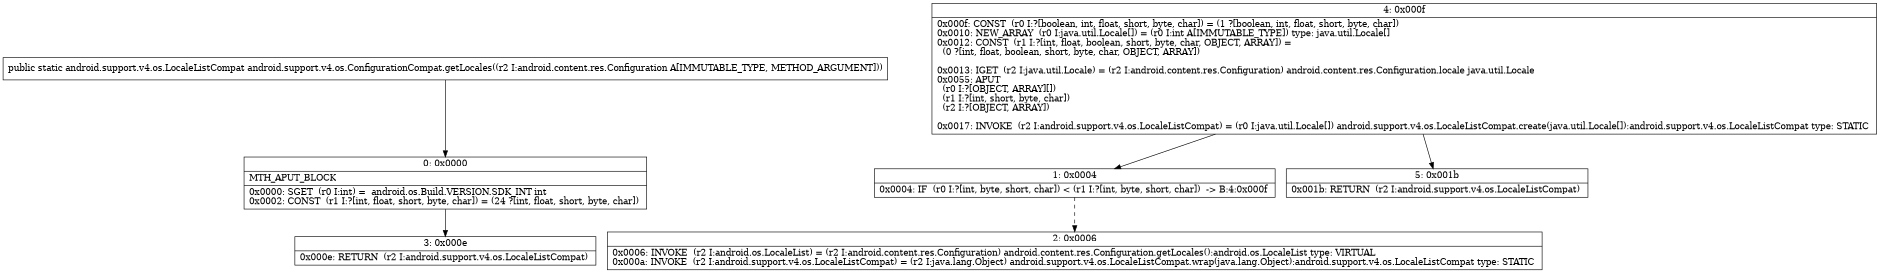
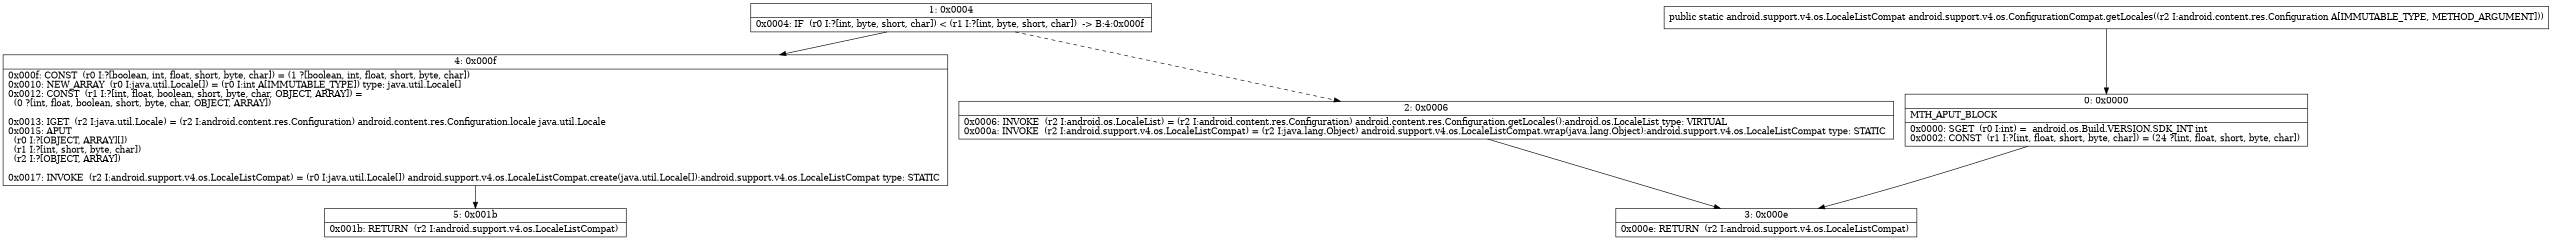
(972, 80) -> (43, 132)
(1168, 150) -> (836, 43)
none -> (1601, 173)
